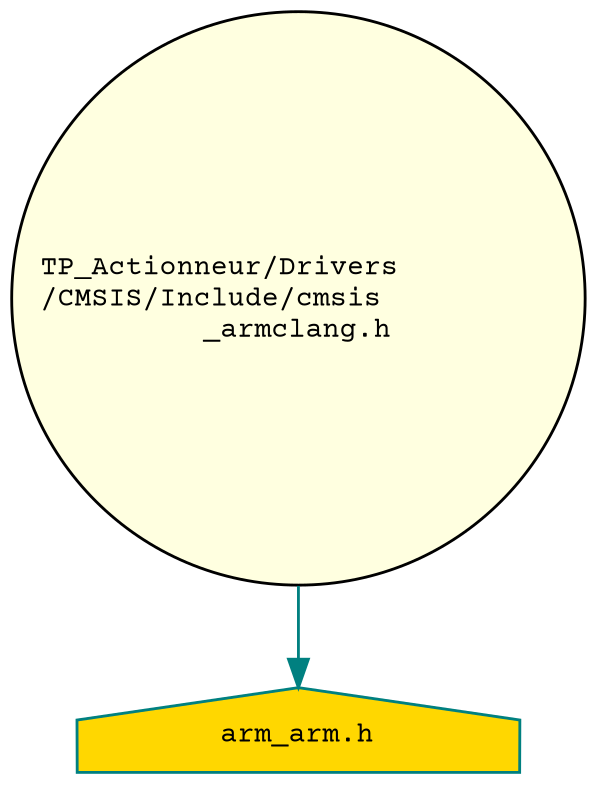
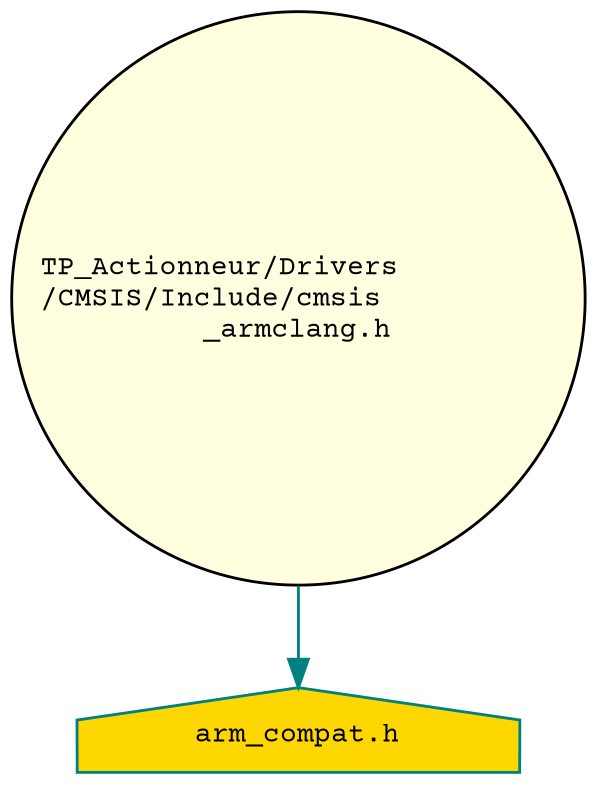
(298, 735) -> (298, 735)
